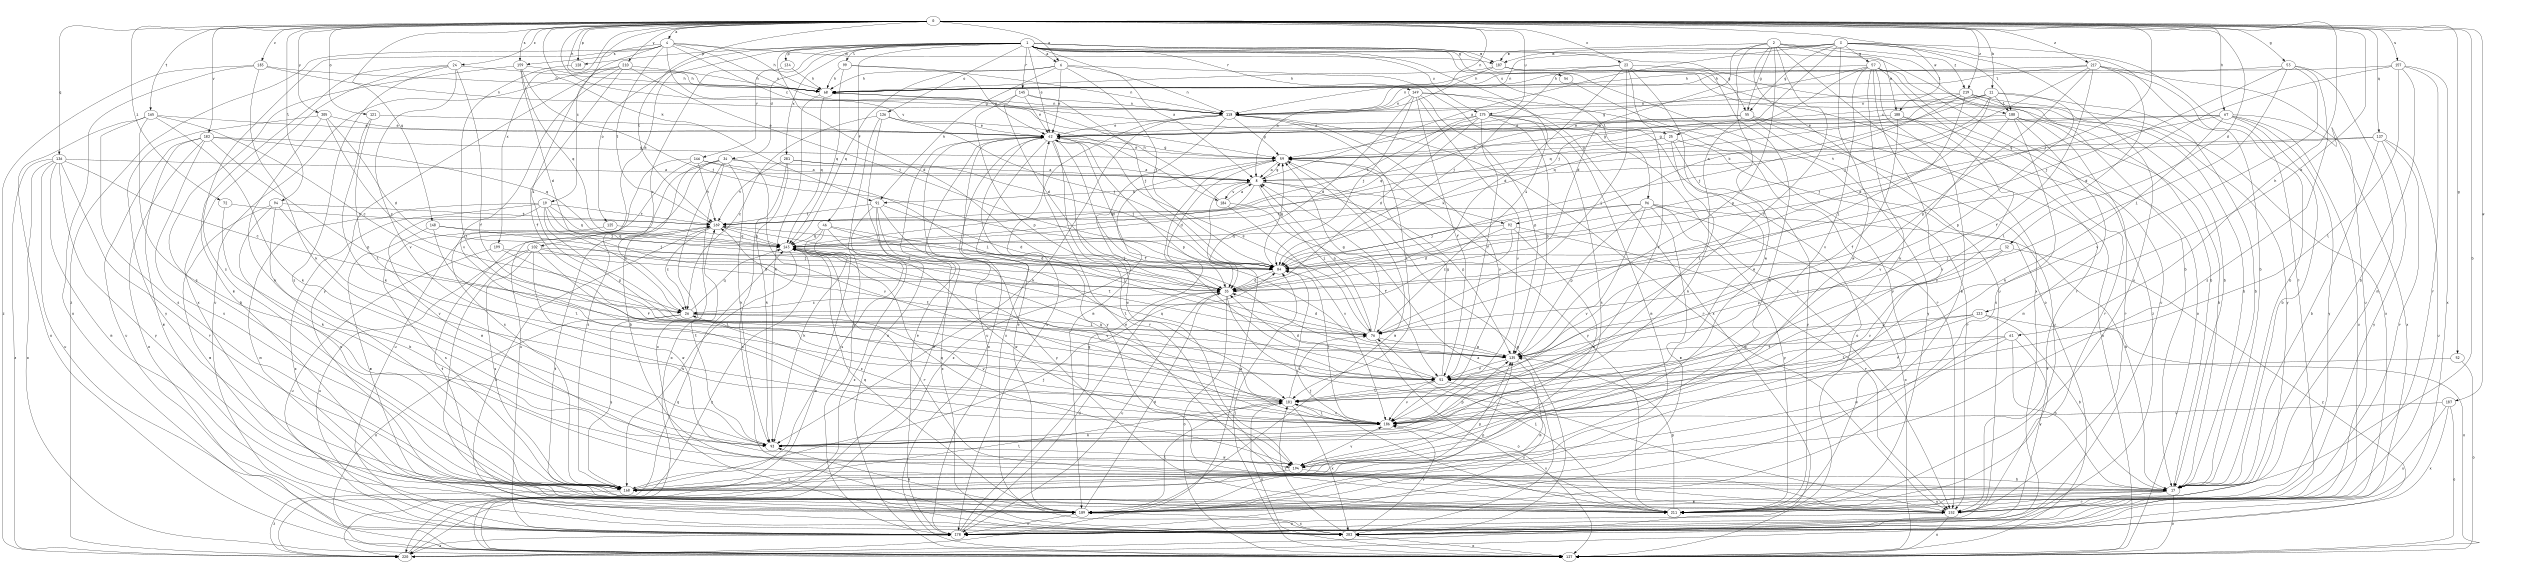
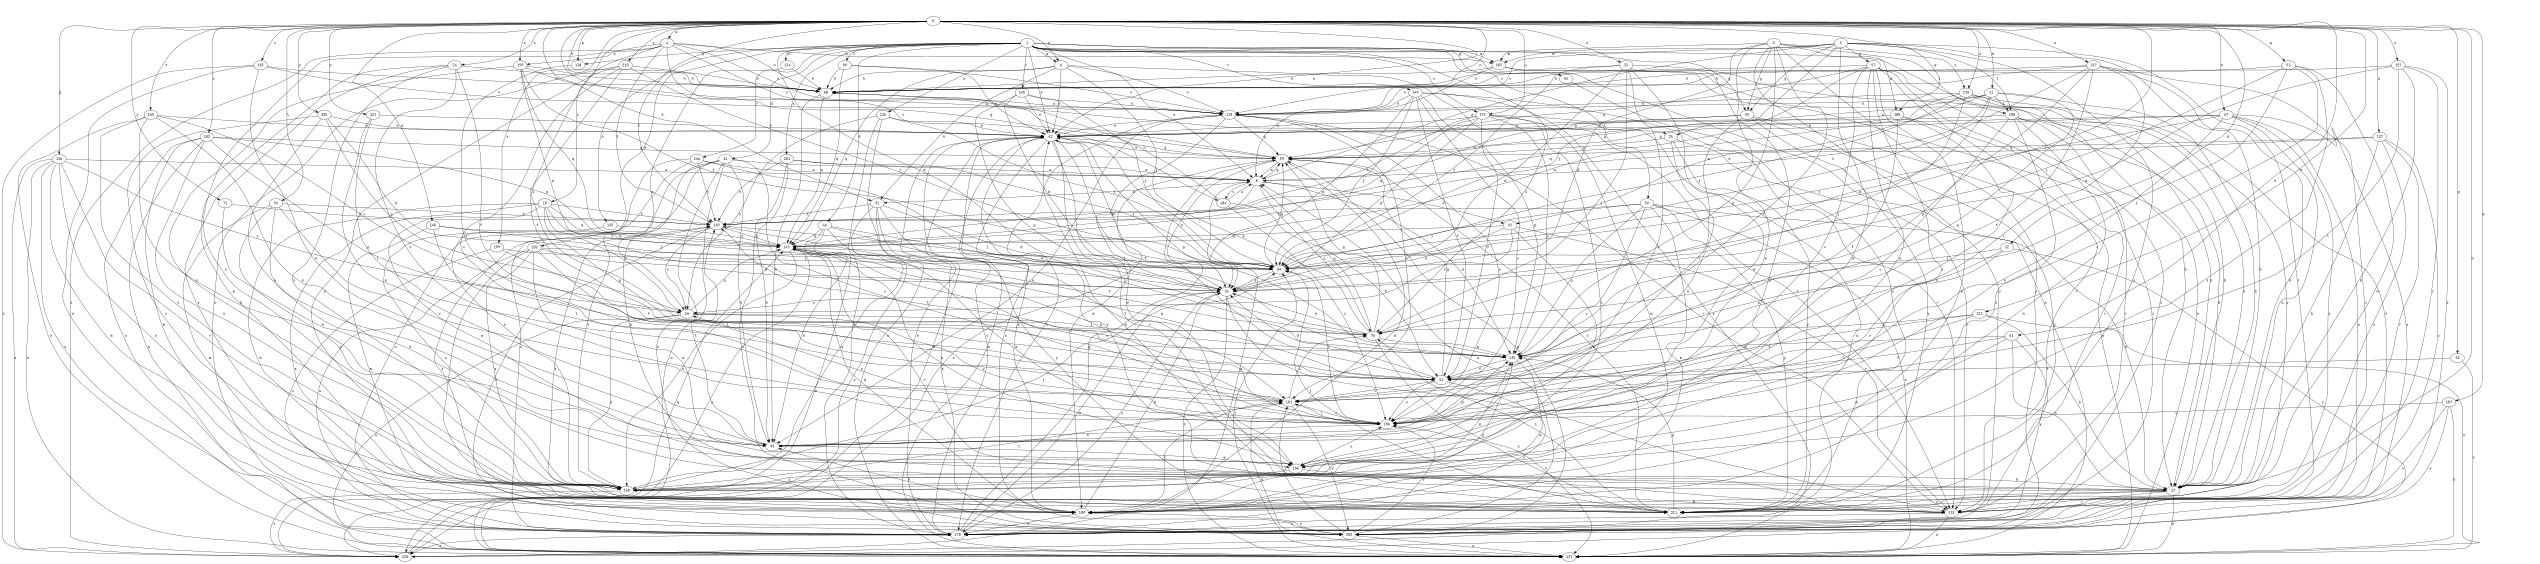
none -> (1426, 42)
none -> (899, 110)
